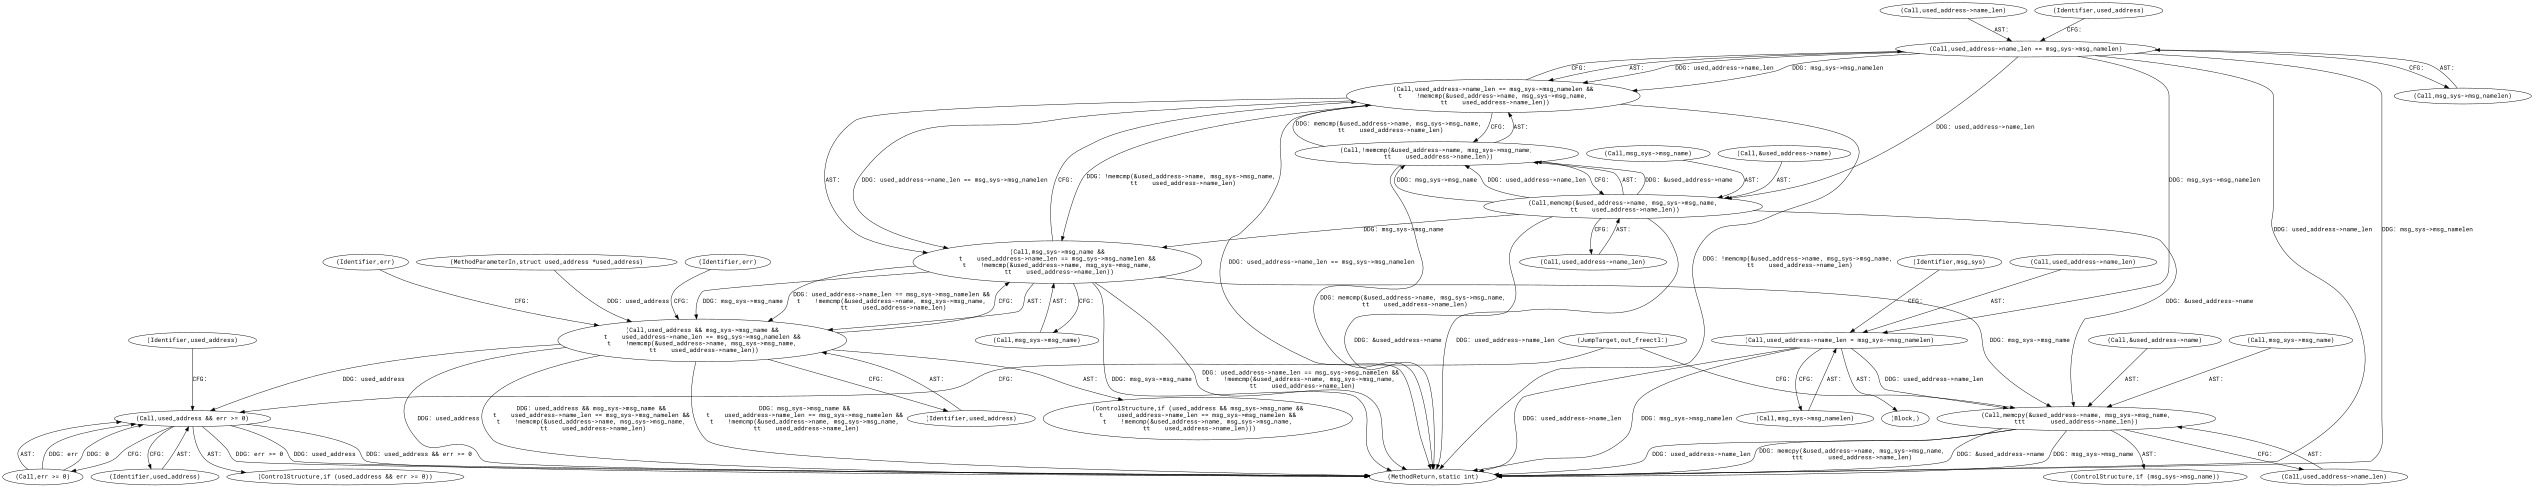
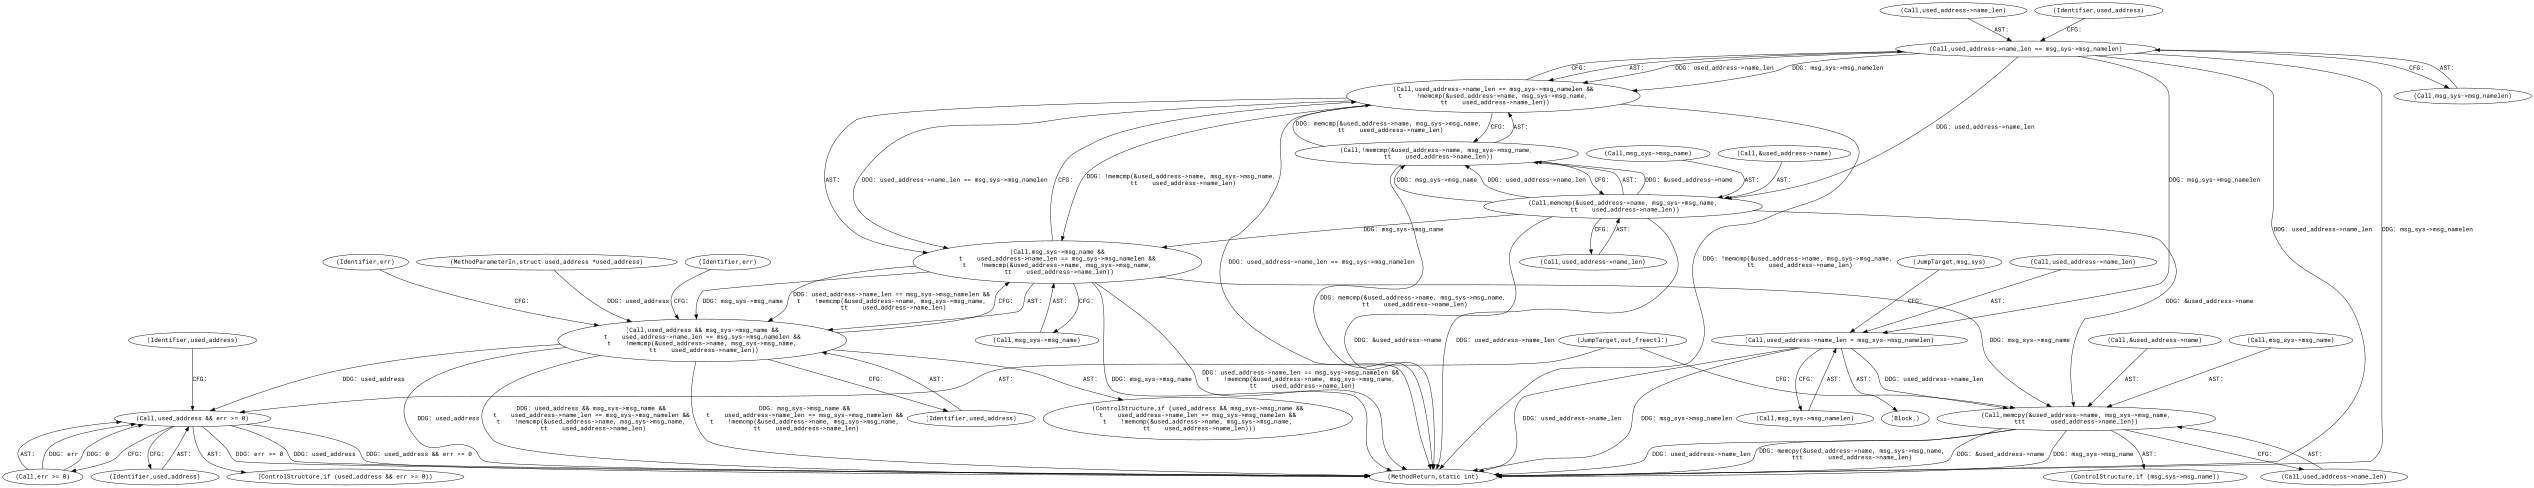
(1950, 262) -> (1950, 262)
(1008, 379) -> (1008, 379)
